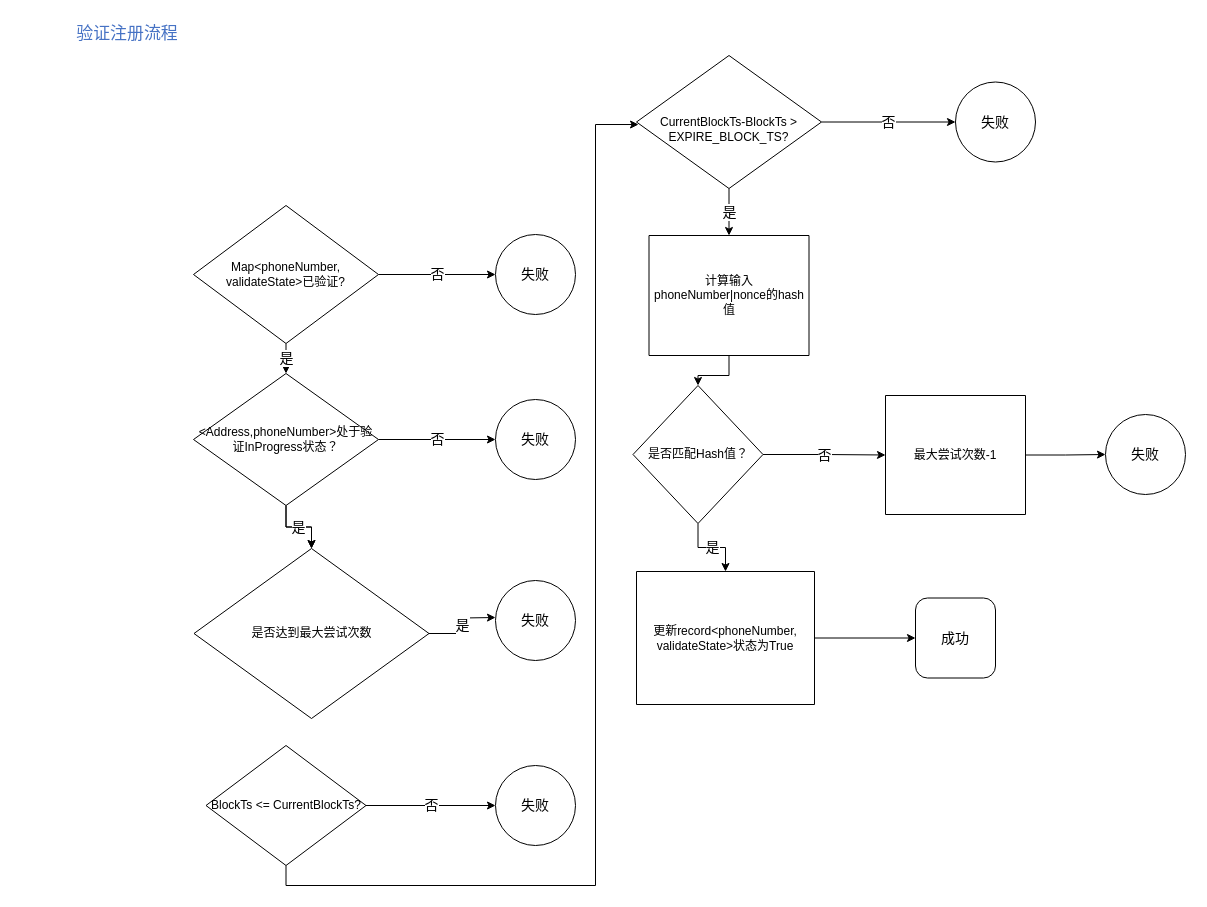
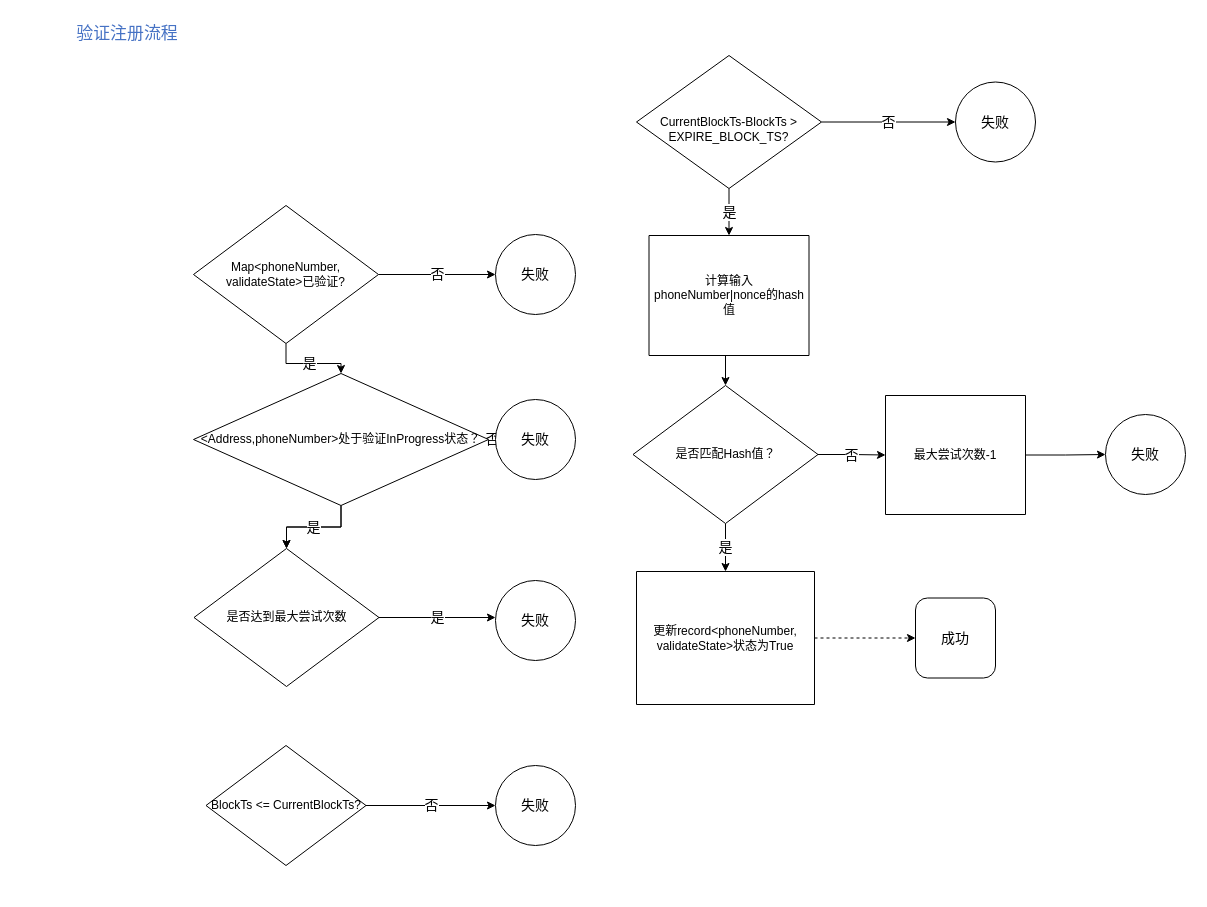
(286, 440) -> (341, 440)
(698, 455) -> (726, 455)
(312, 634) -> (287, 618)
(860, 638) -> (860, 638)
(596, 652) -> none
